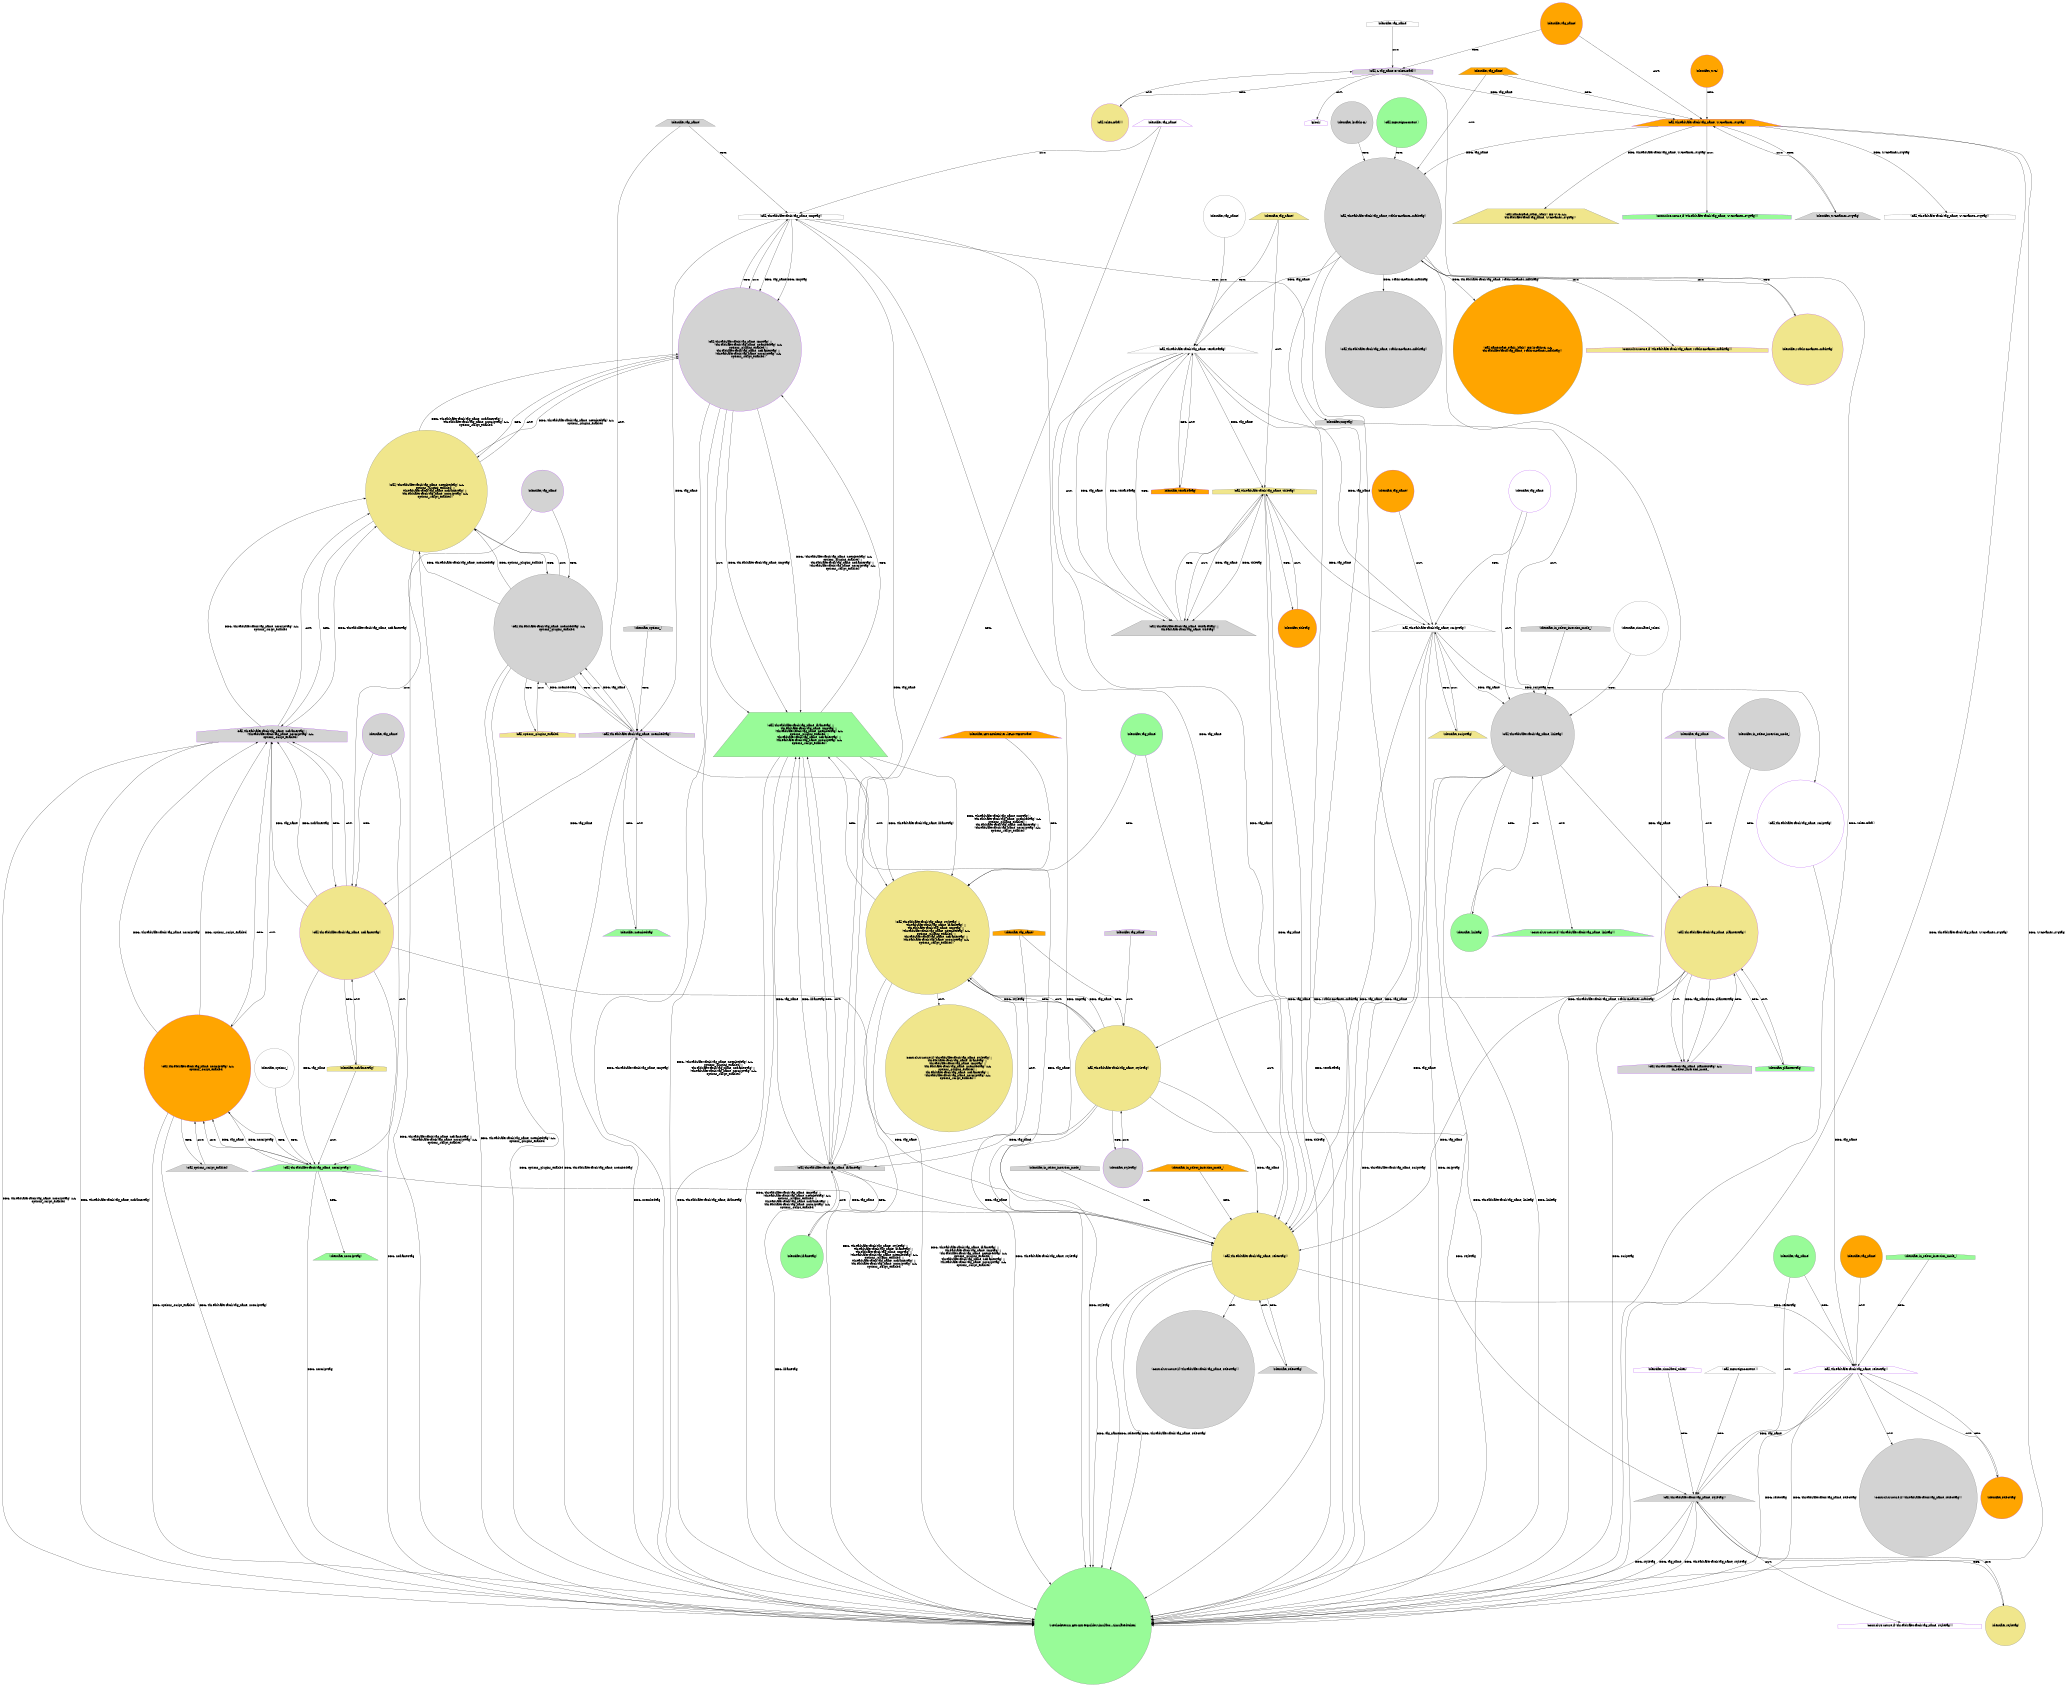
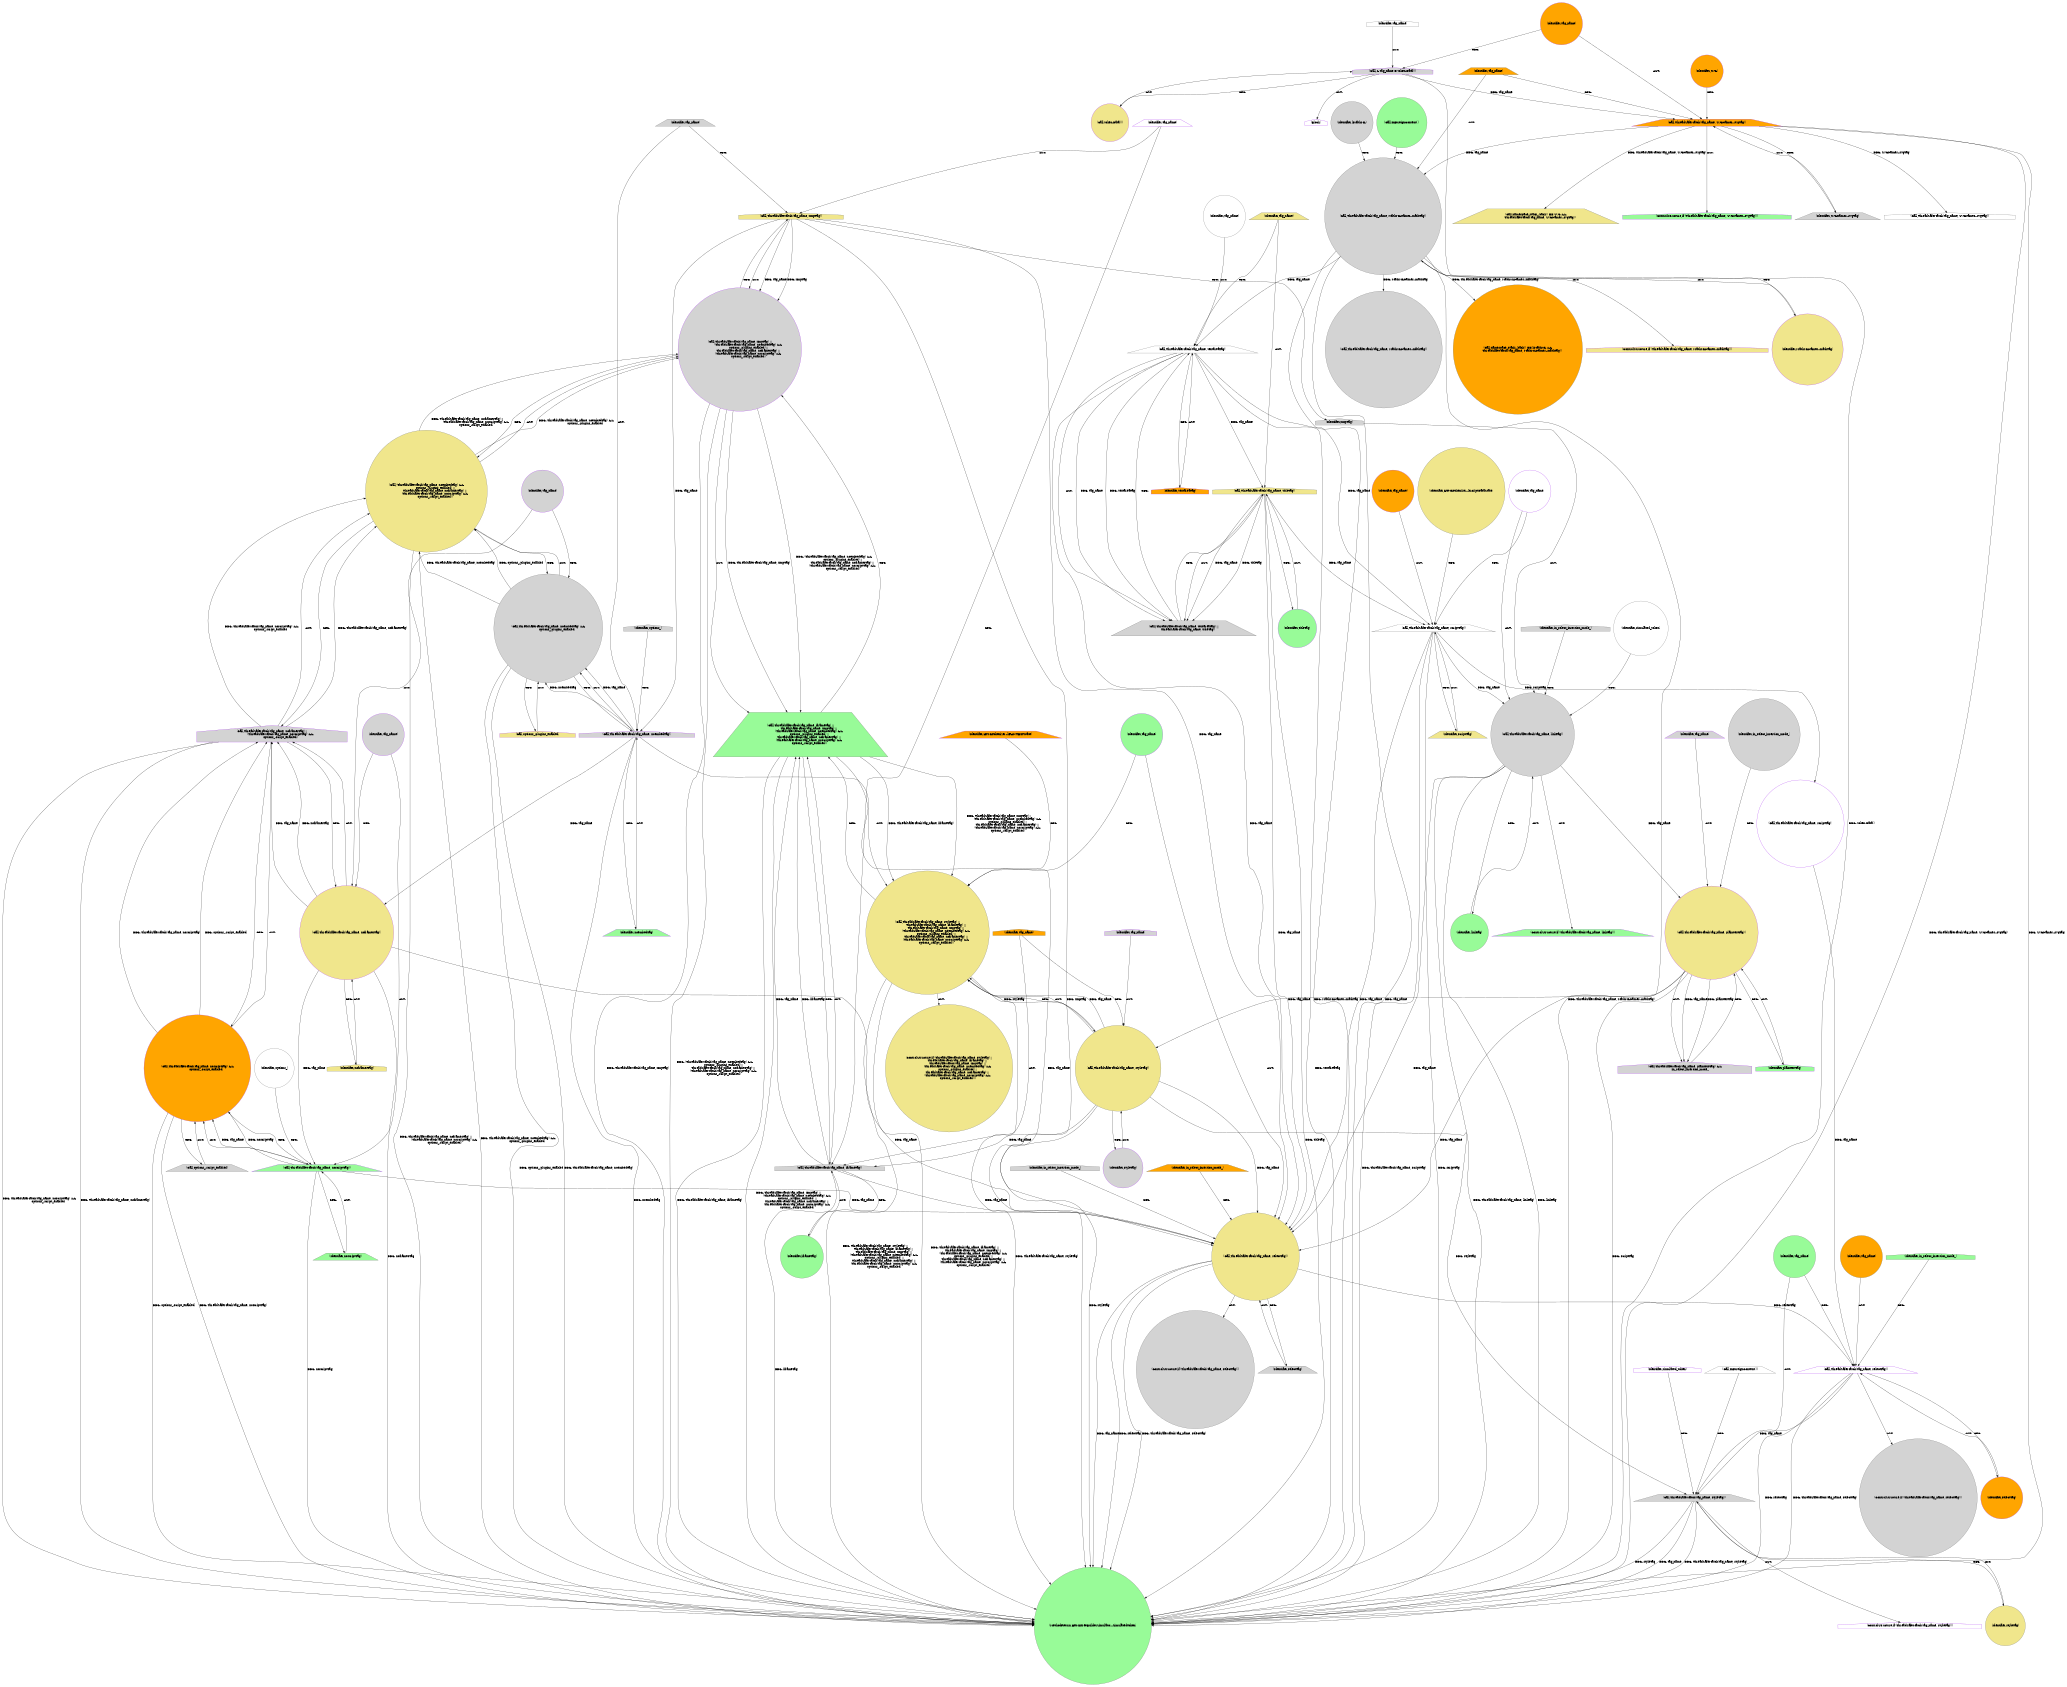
(791, 216) -> (791, 216)
none -> (1461, 491)
(1297, 628) -> (1297, 628)
(893, 689) -> none
(337, 1117) -> (344, 1210)
